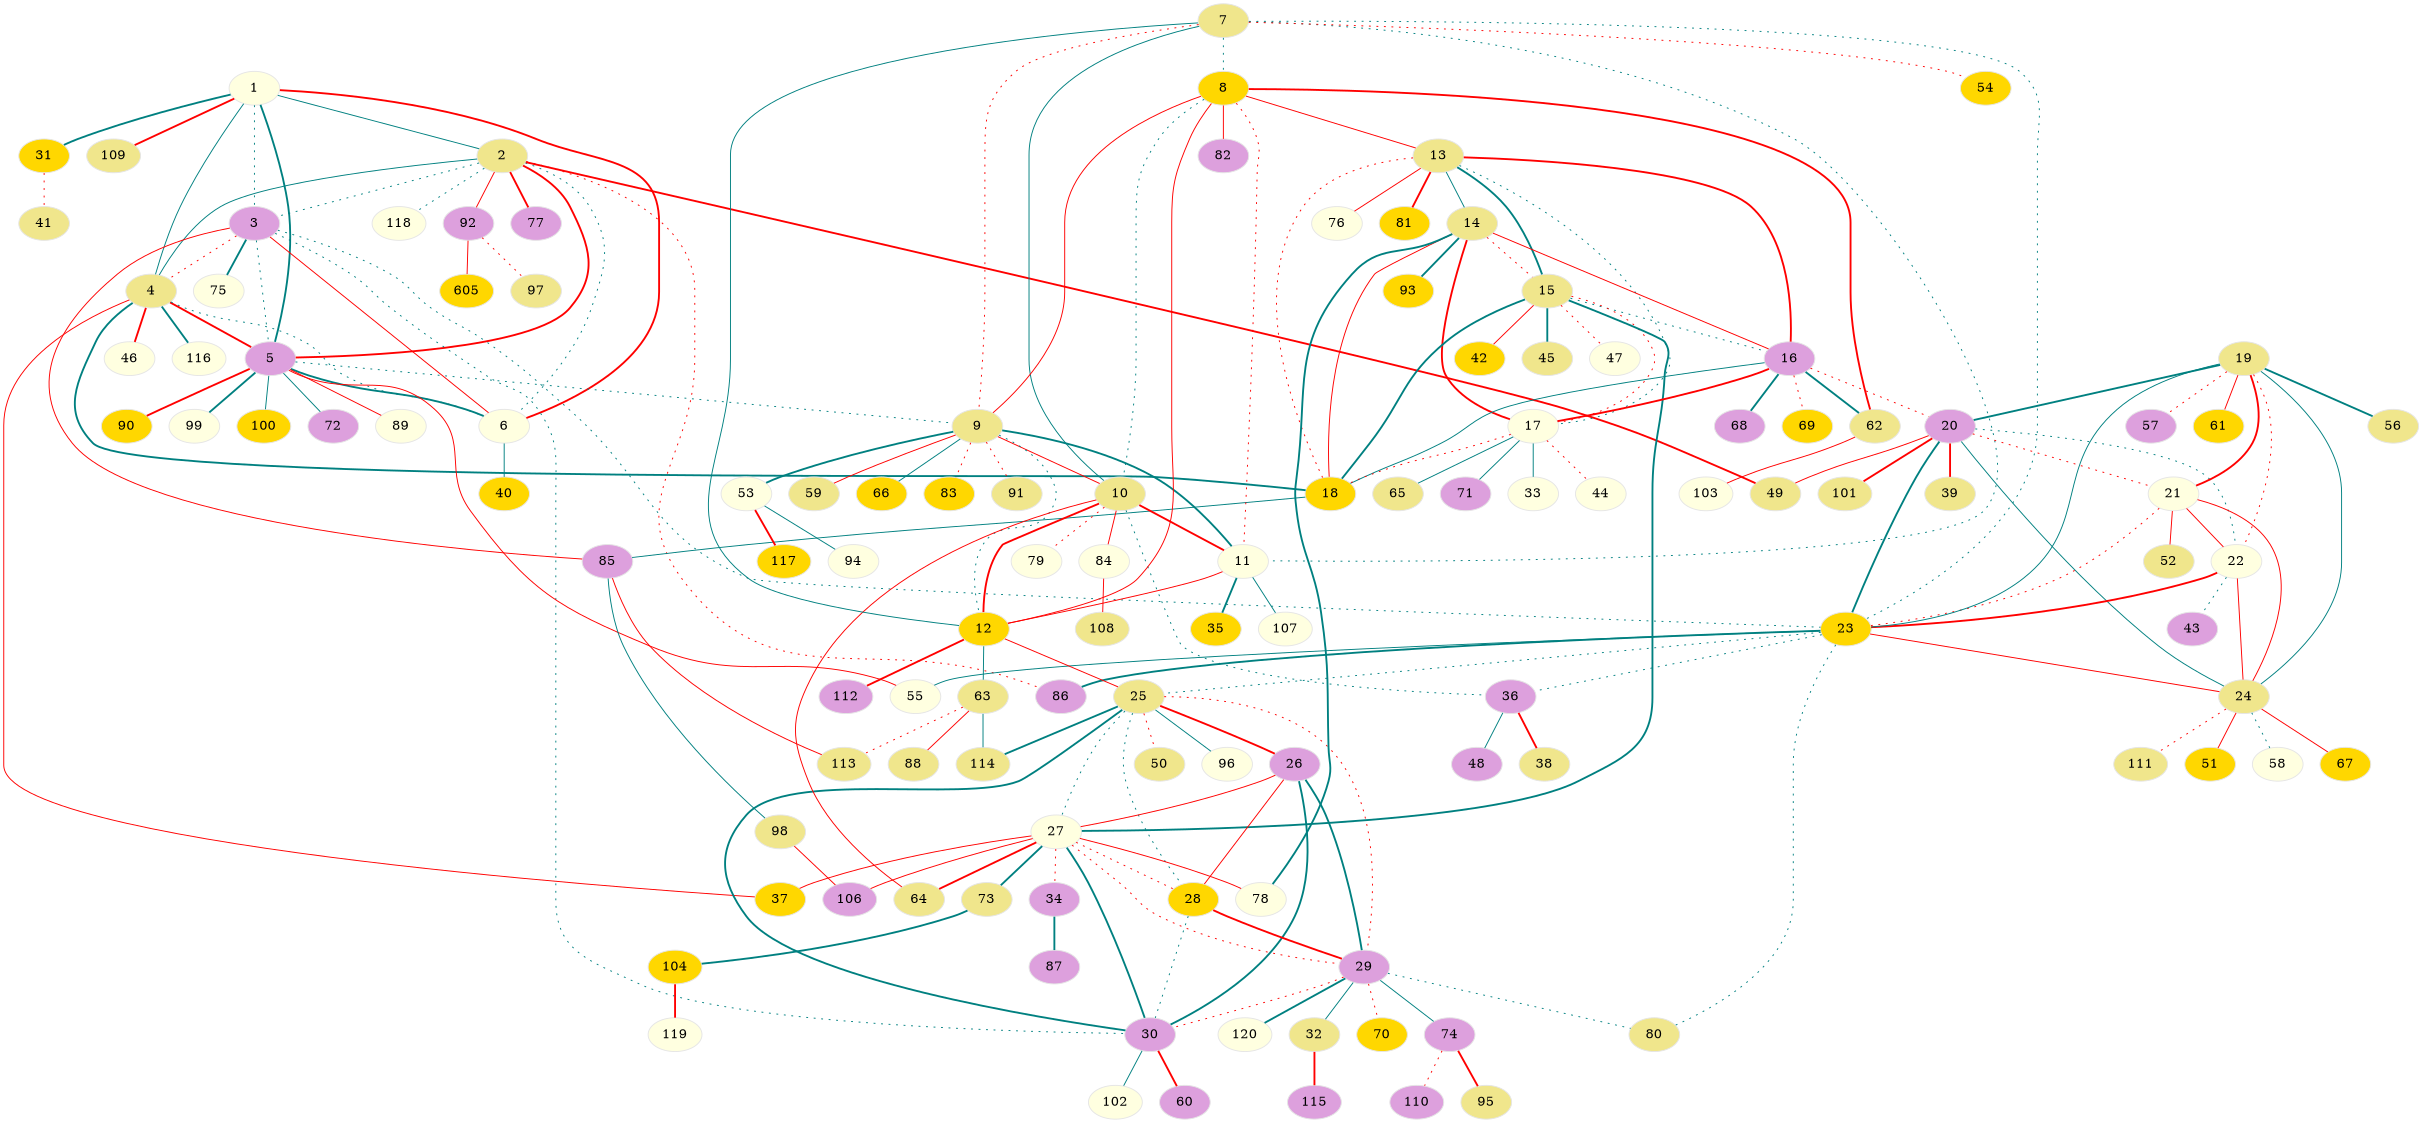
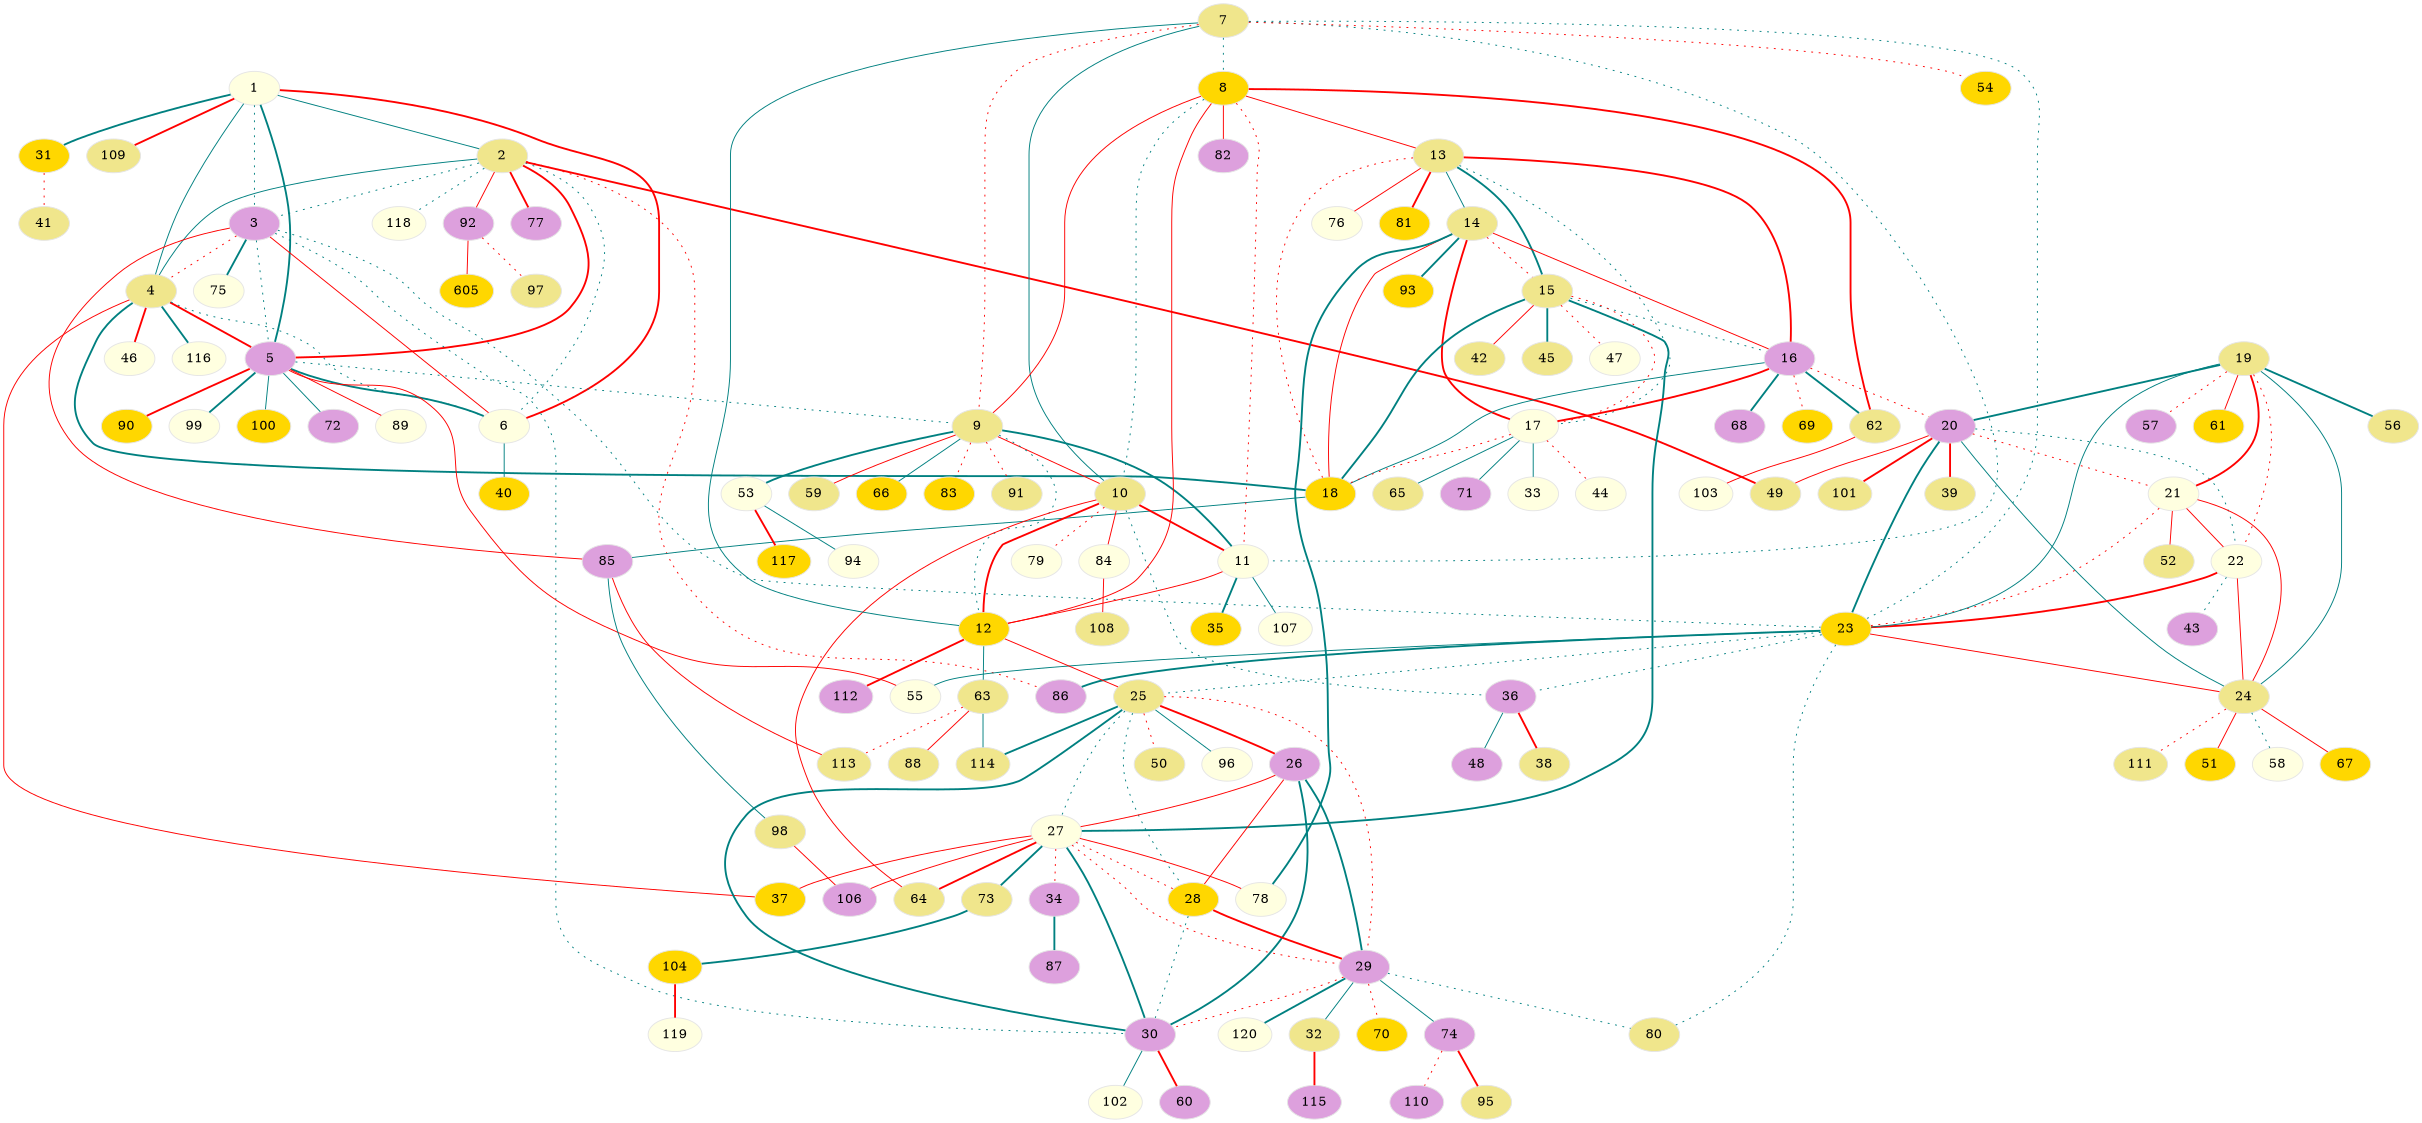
(1480, 359) -> (1480, 359)
